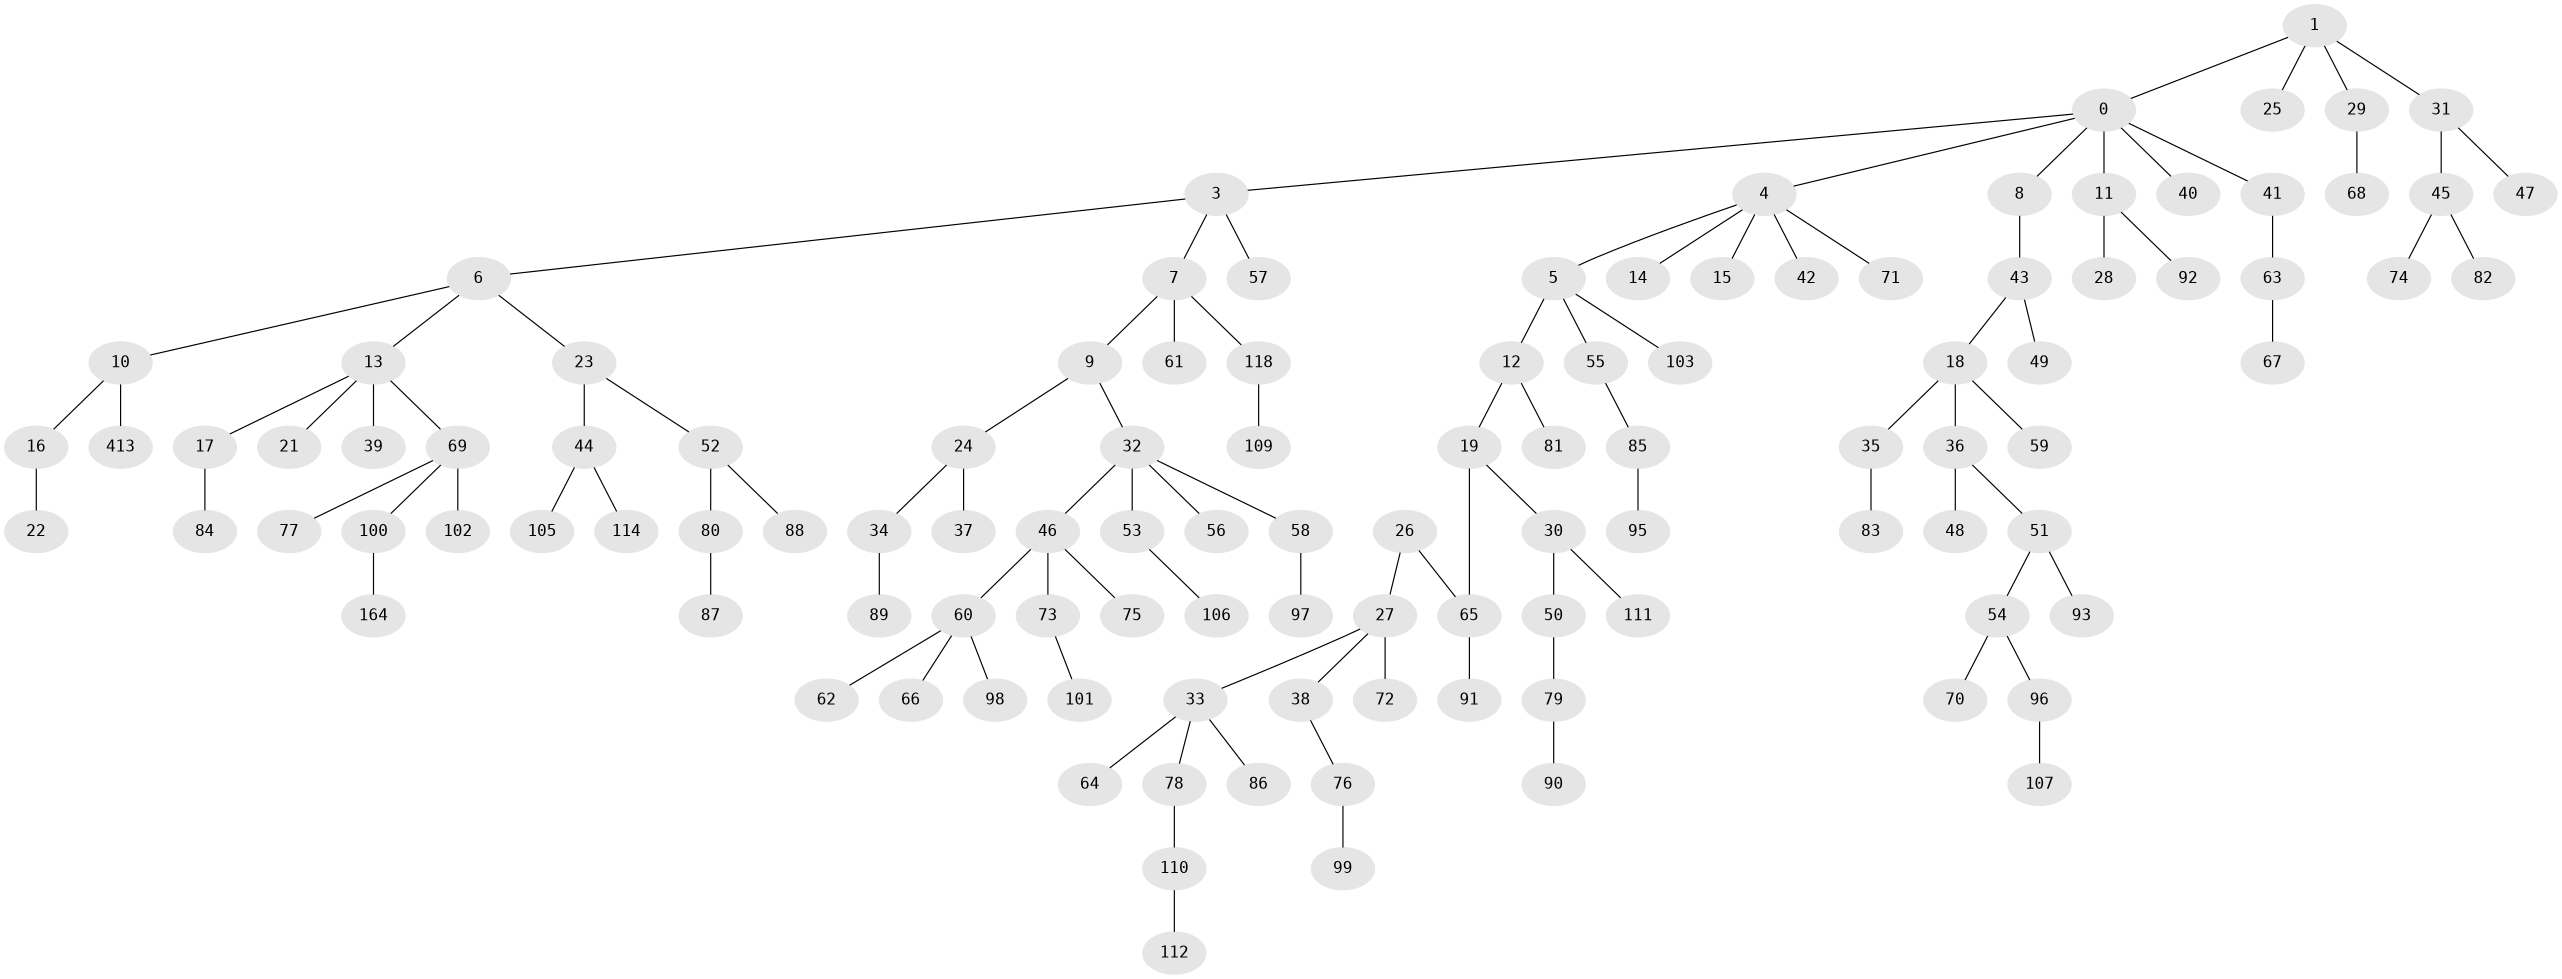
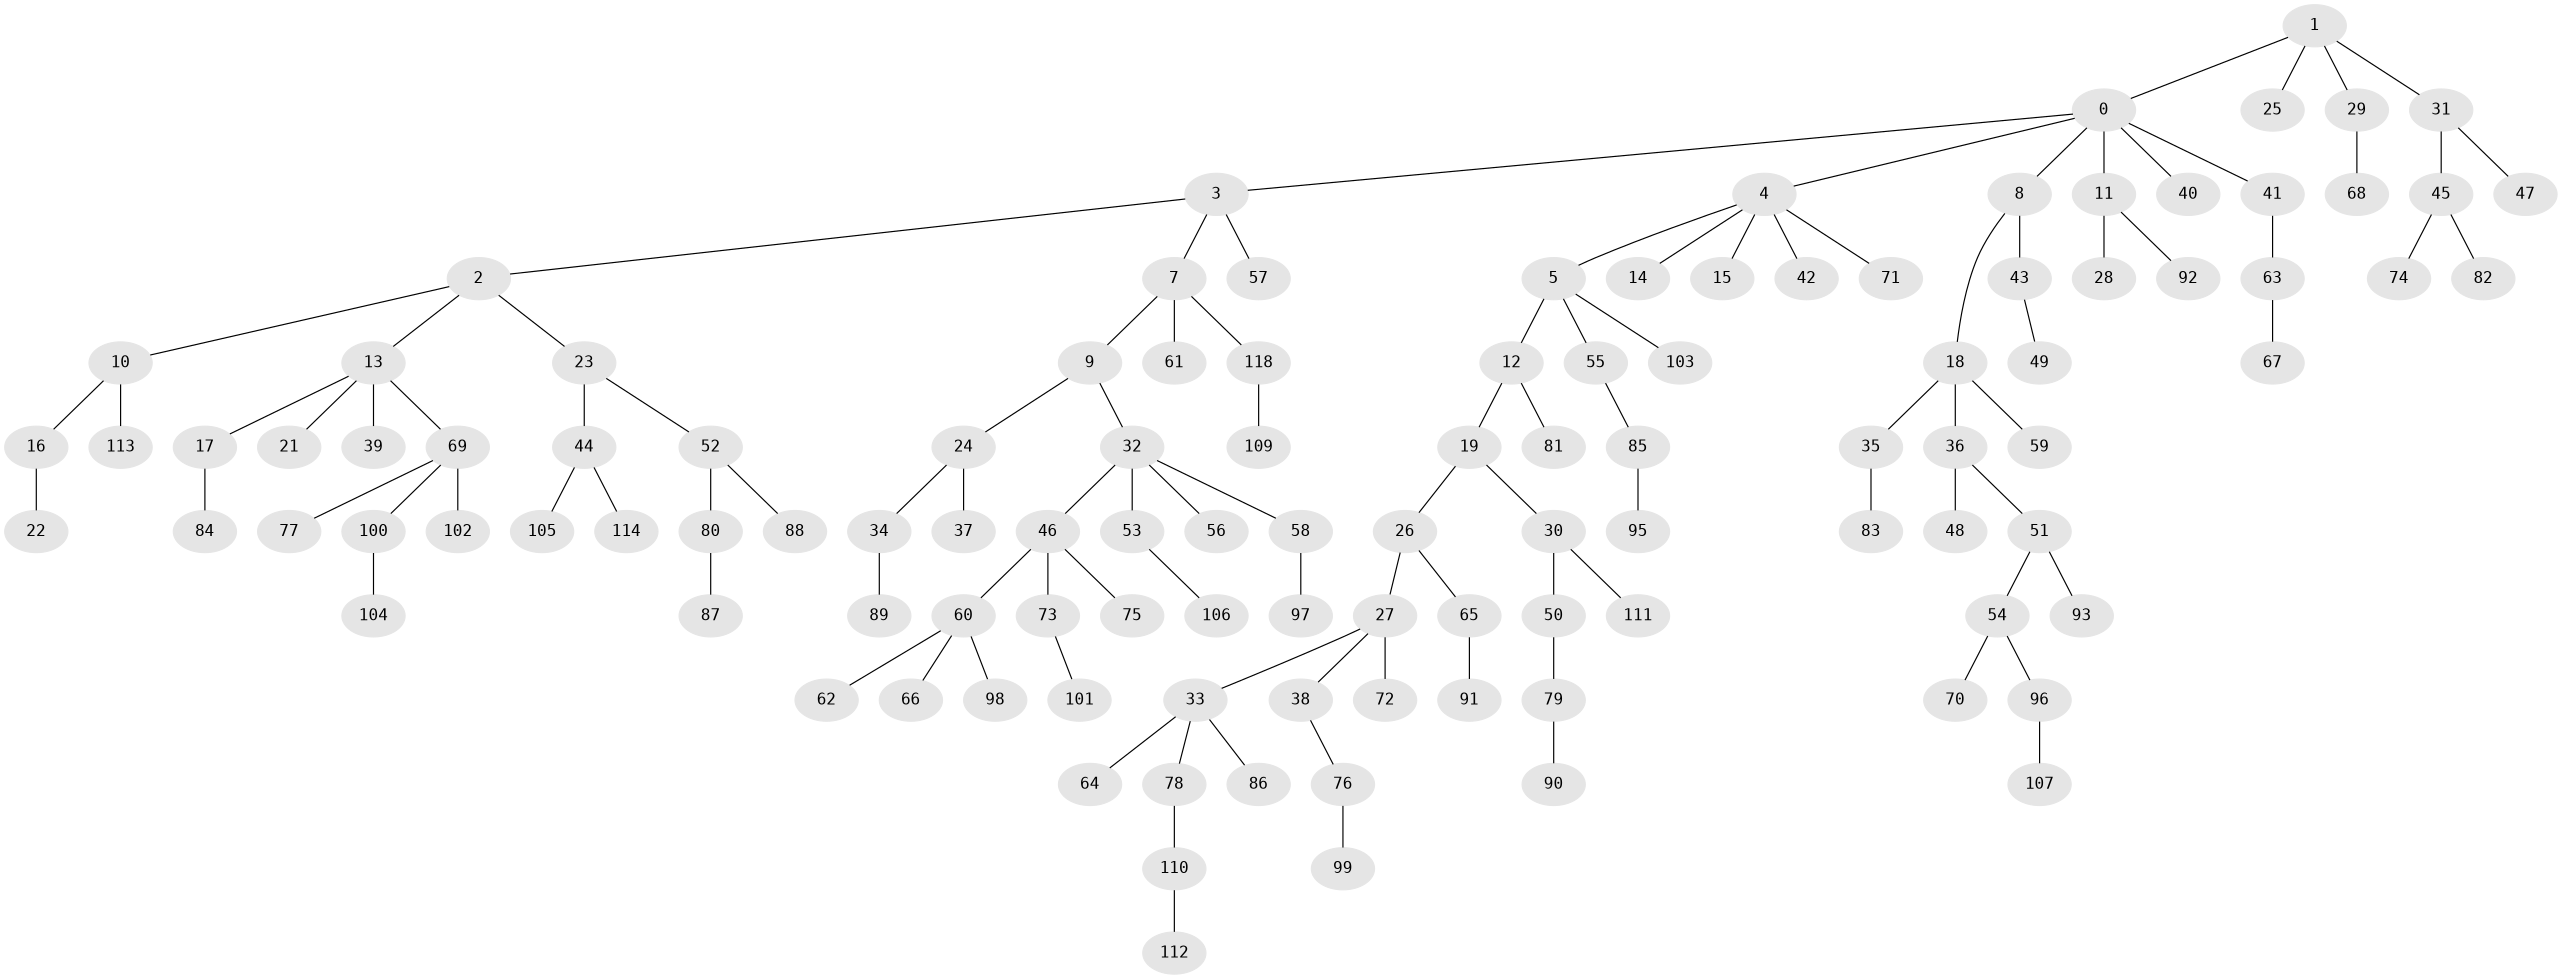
(479, 279) -> (479, 279)
(1987, 321) -> (1972, 274)
(121, 447) -> (121, 447)
(1469, 532) -> (1437, 489)
(373, 616) -> (373, 616)
